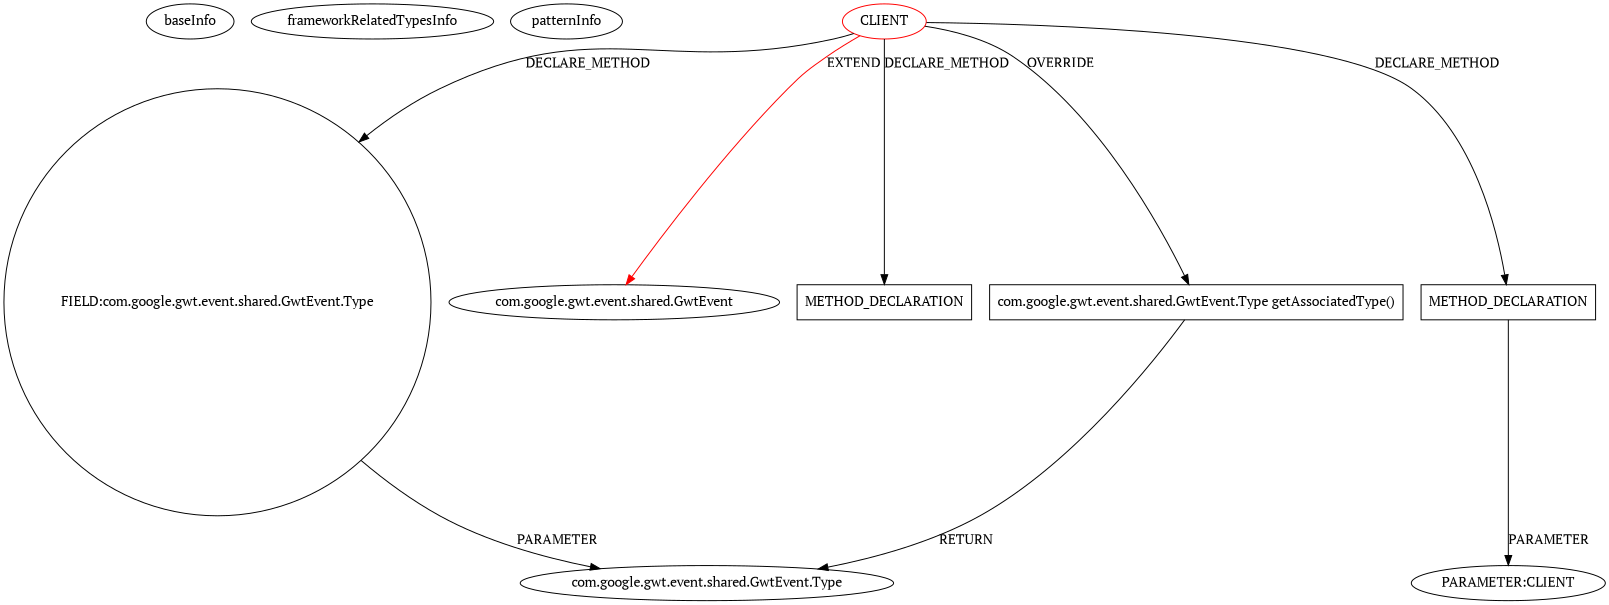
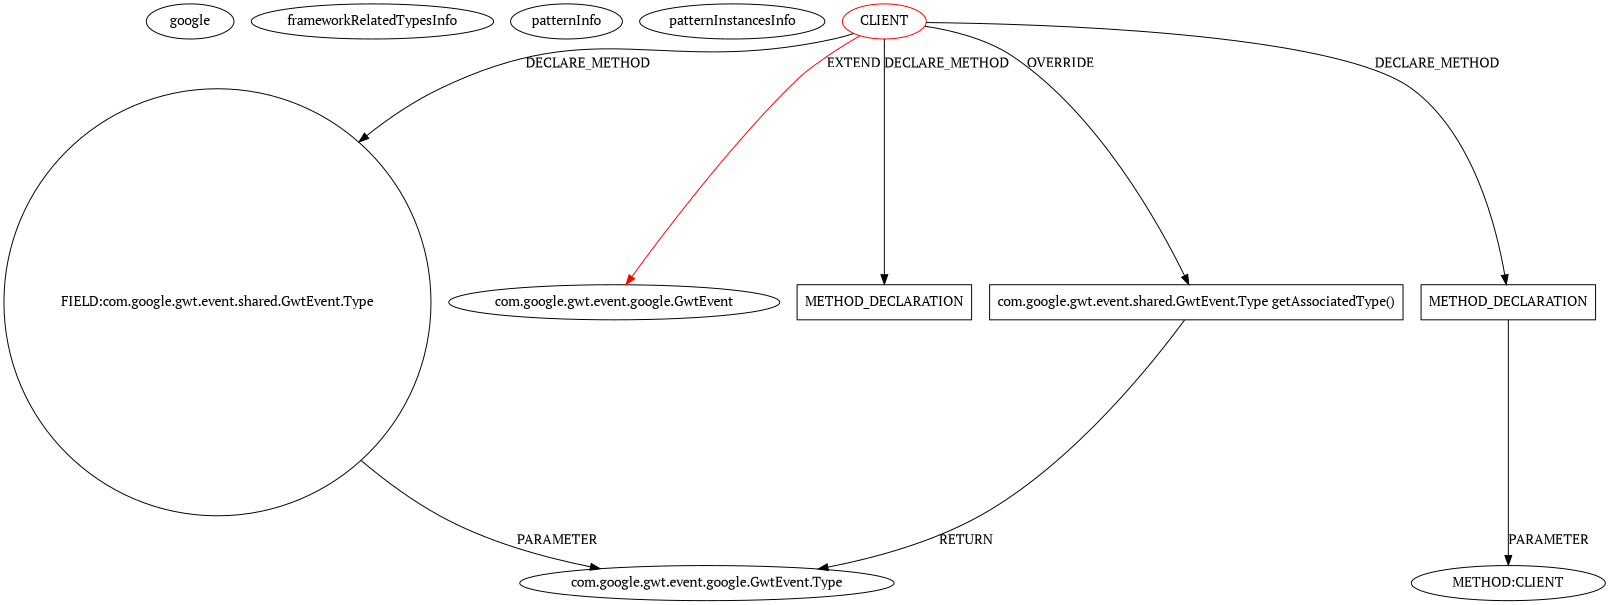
(190, 21) -> (190, 21)
none -> (732, 21)
(614, 302) -> (614, 302)
(707, 583) -> (707, 583)
(1508, 583) -> (1508, 583)
